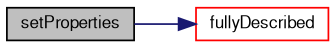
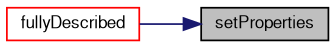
(156, 24) -> (161, 24)
